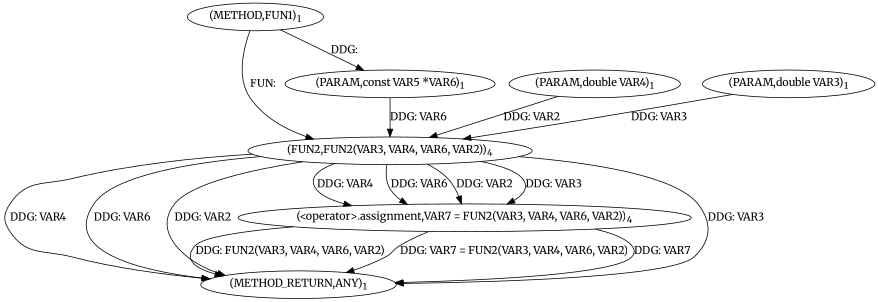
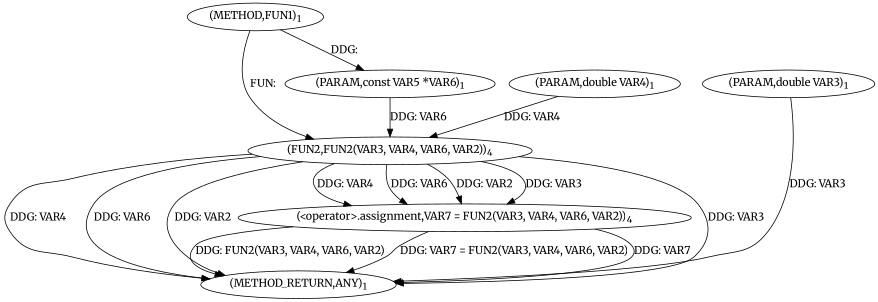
(532, 117) -> (532, 117)
(602, 117) -> (708, 257)
